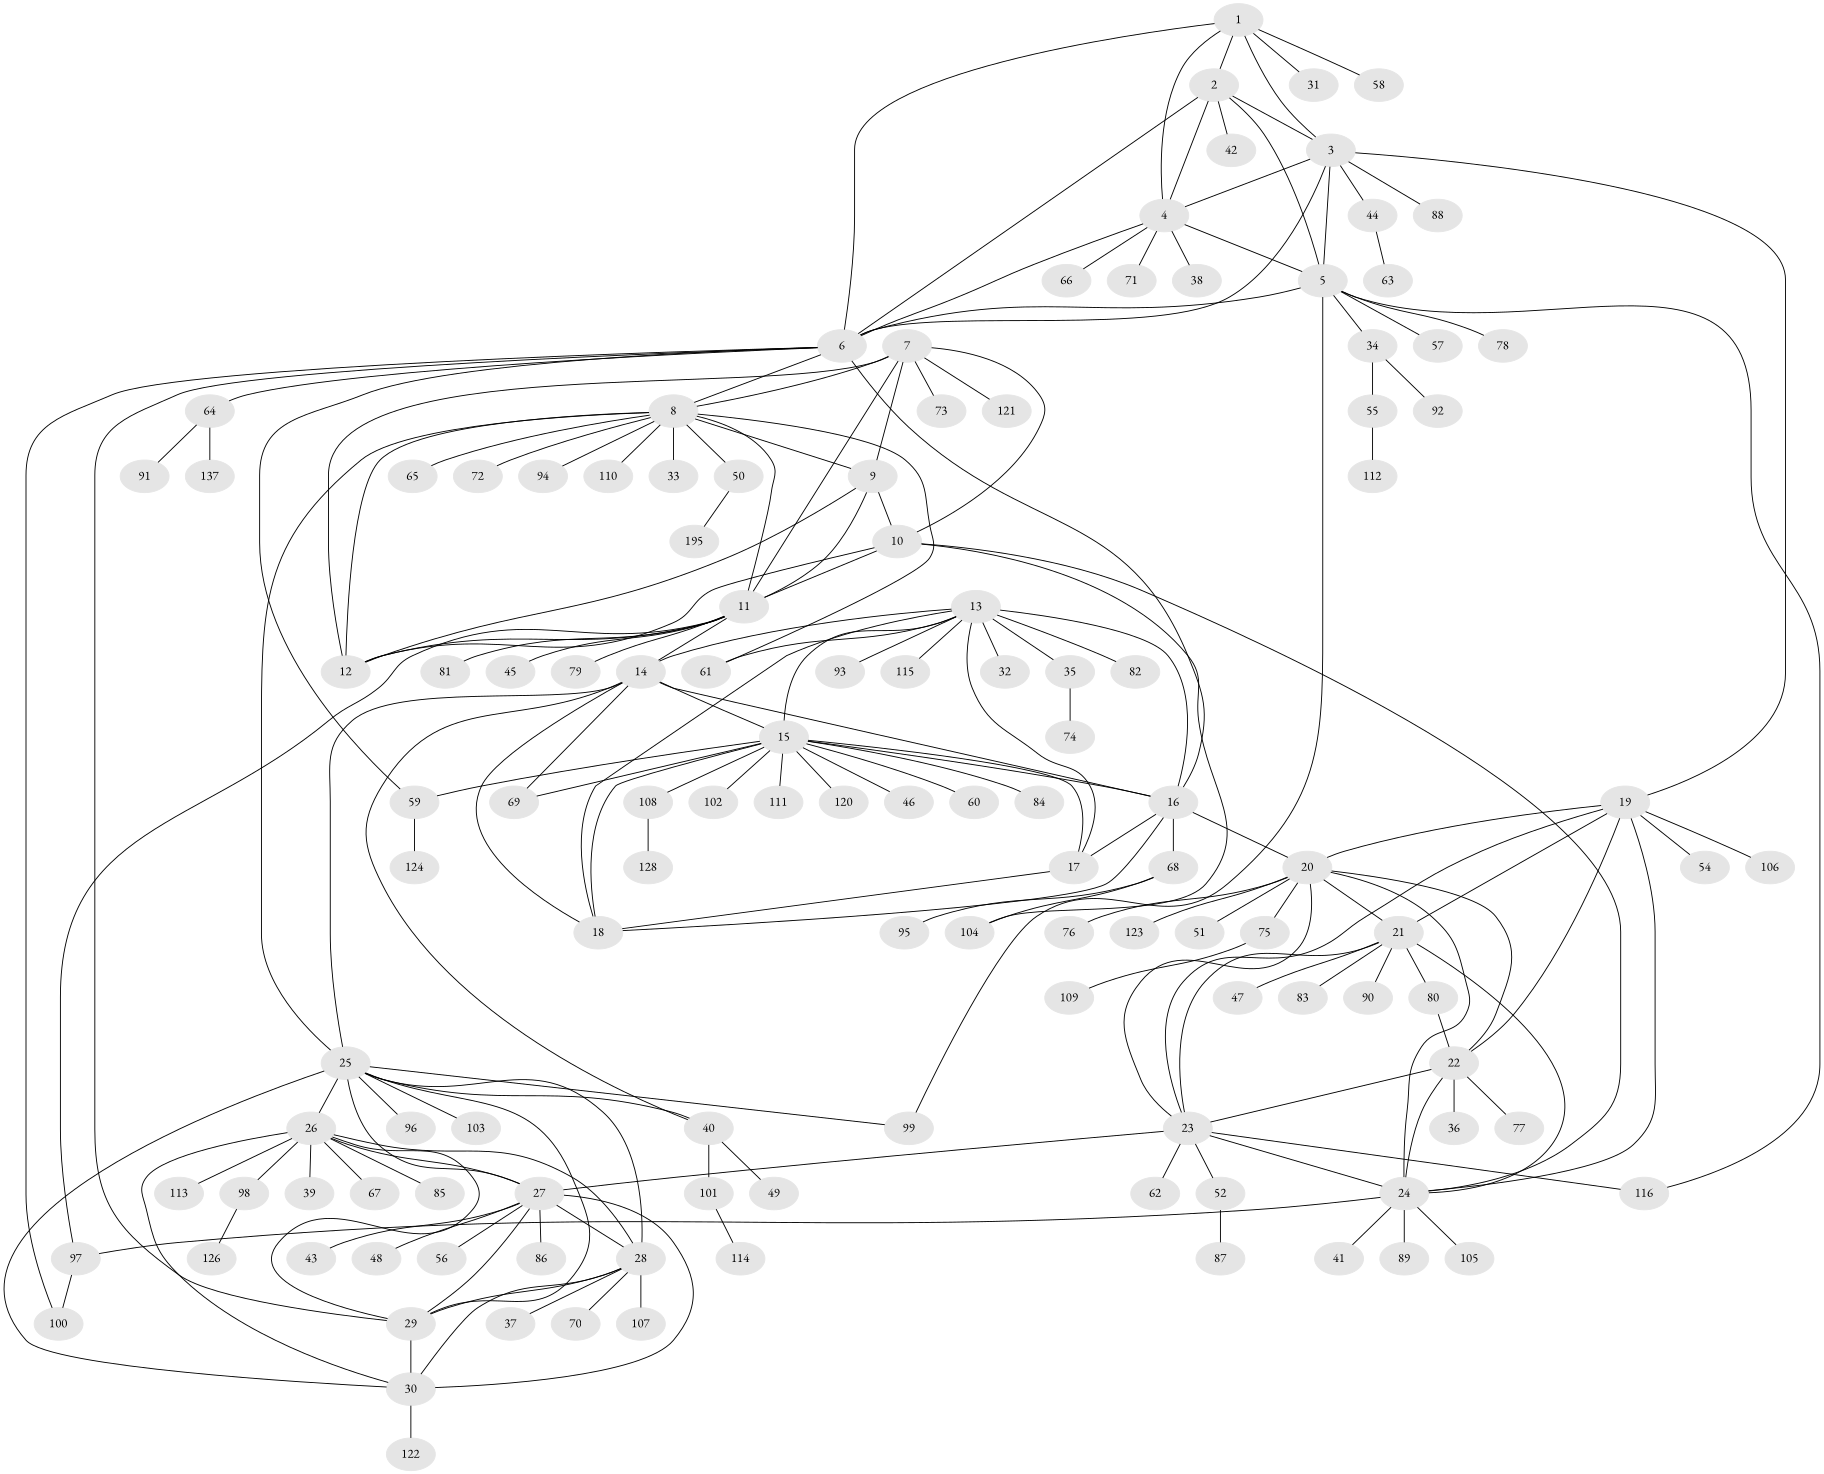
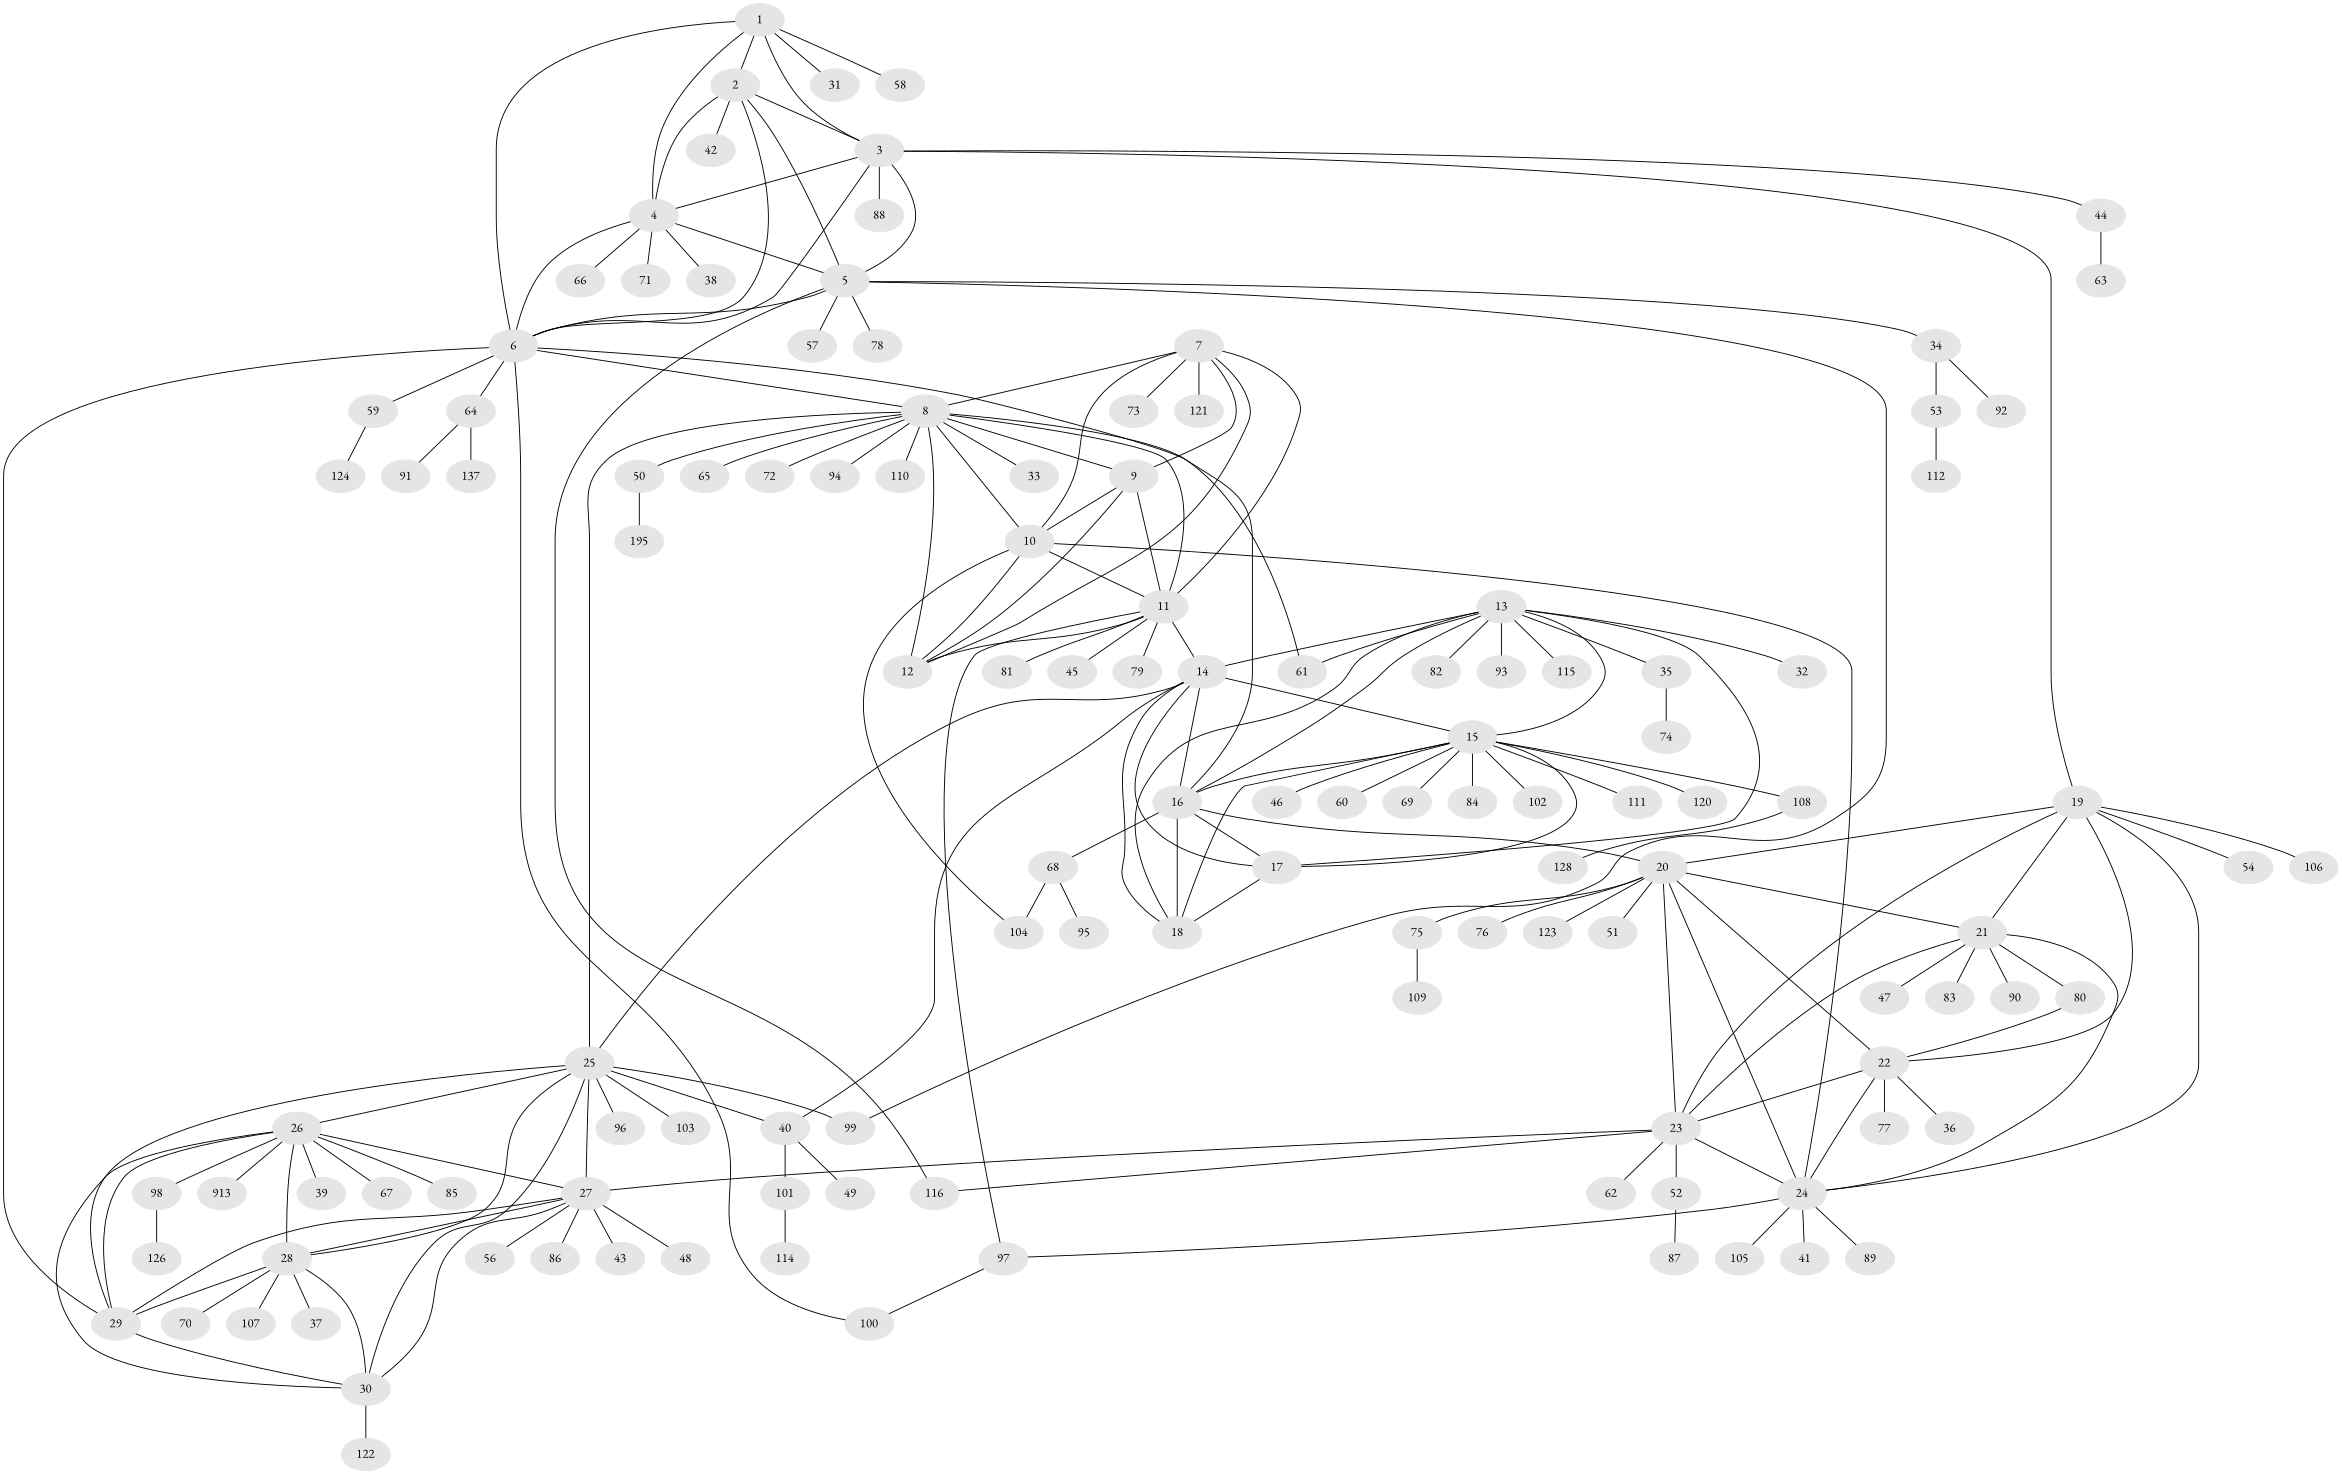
(1373, 411) -> (1936, 411)
none -> (978, 476)
(578, 737) -> (1136, 792)
(598, 765) -> none
(179, 1194) -> (222, 1194)
